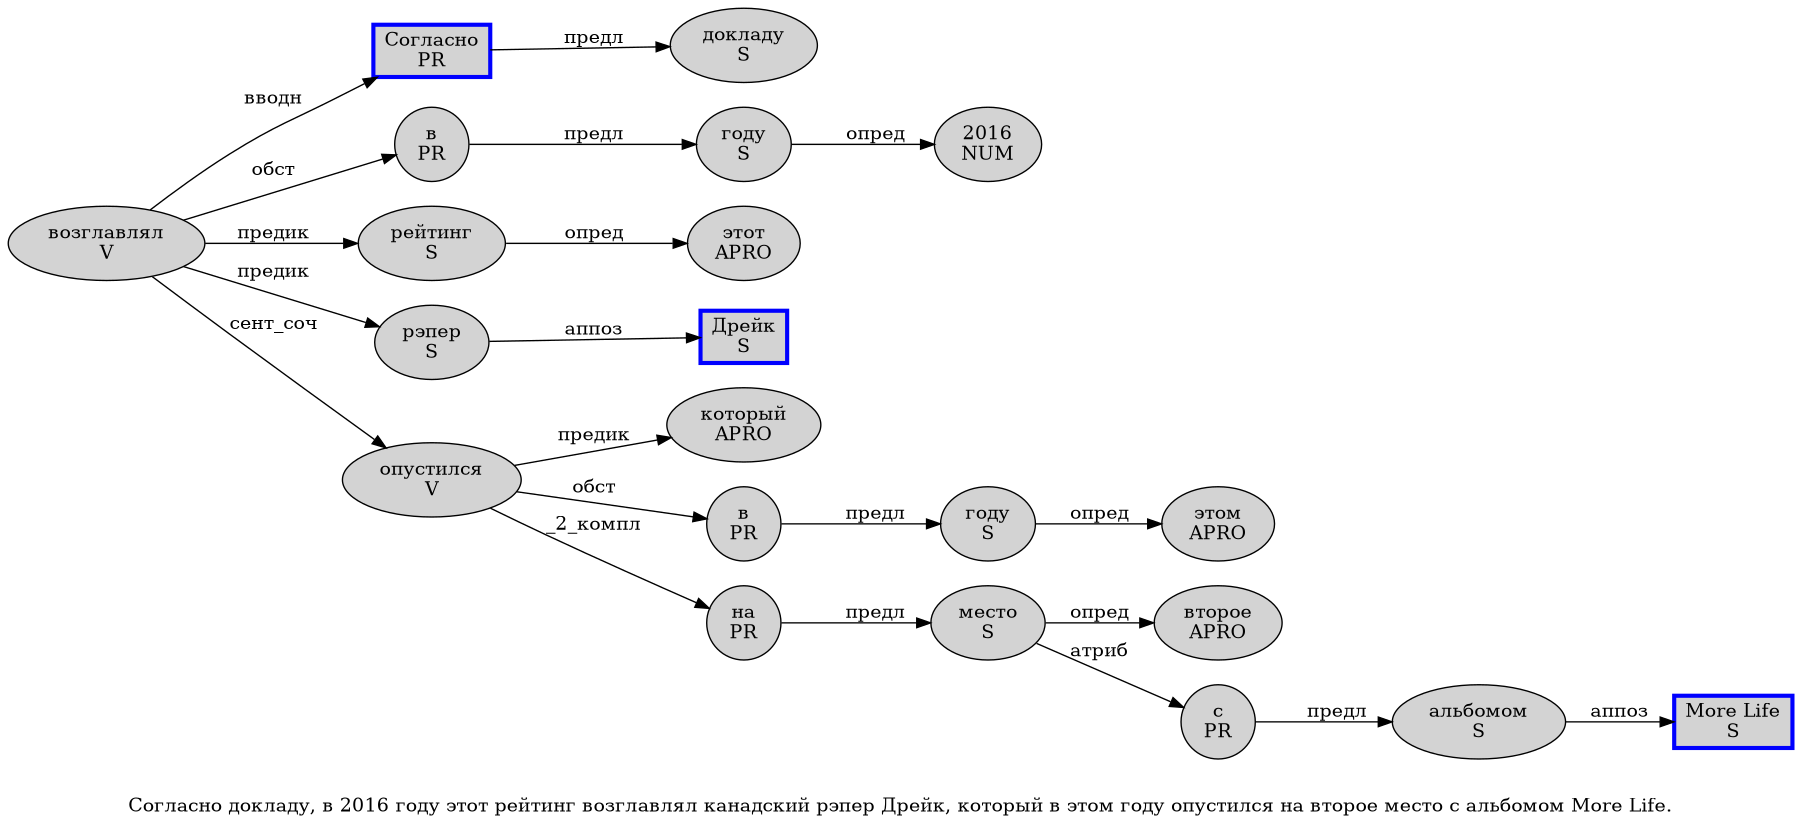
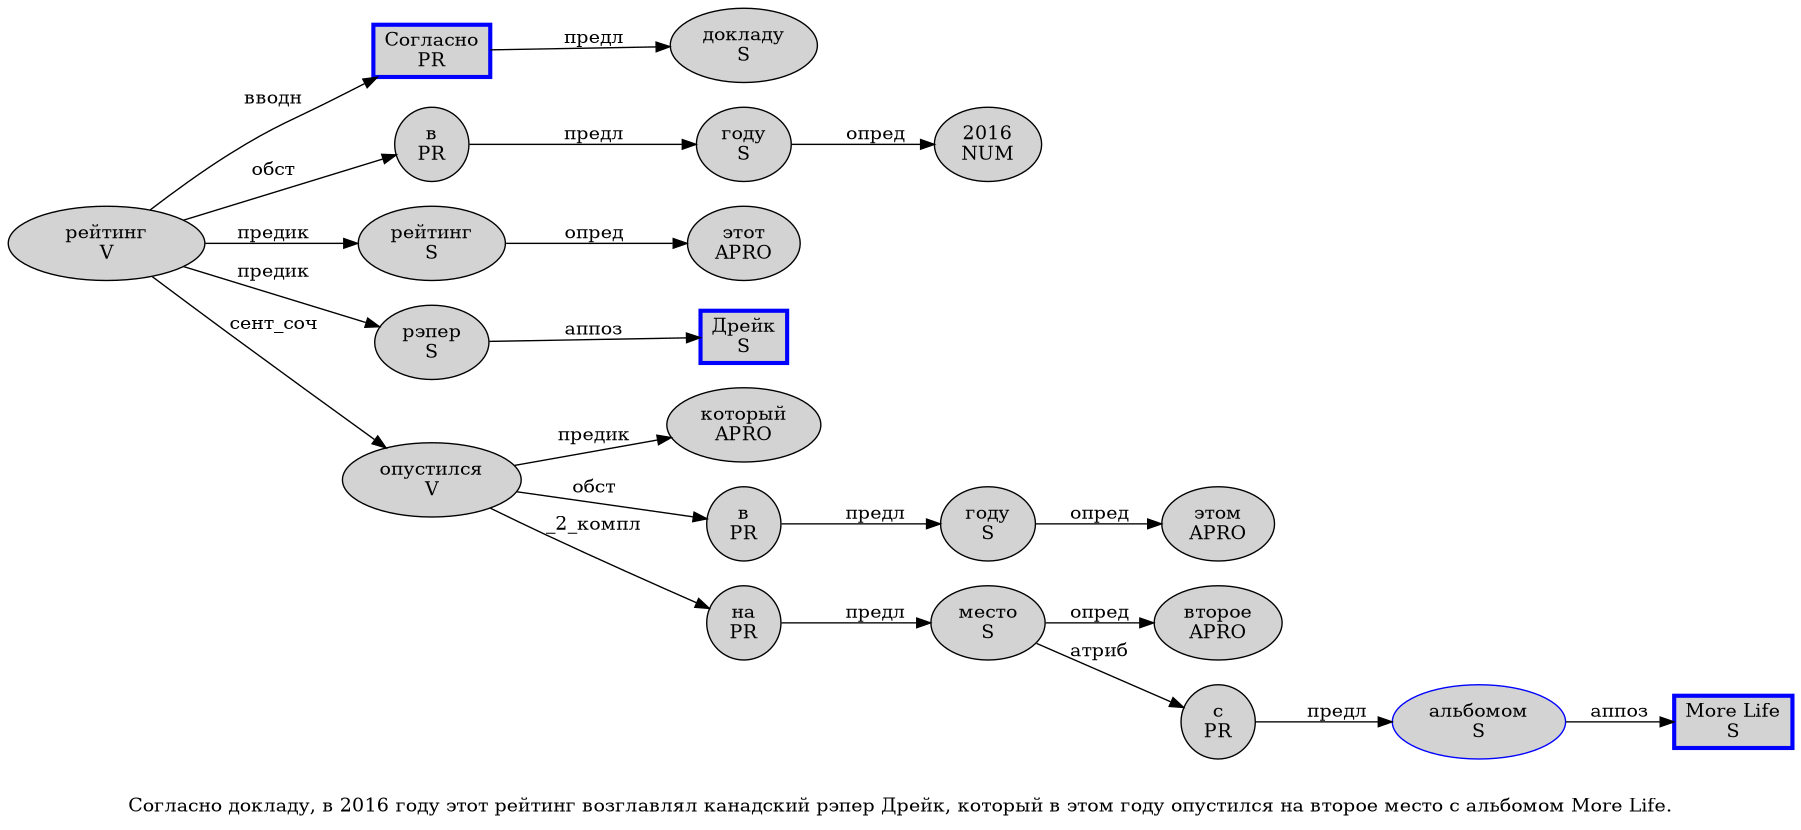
(107, 243) -> (107, 243)
(1479, 722) -> (1479, 722)
